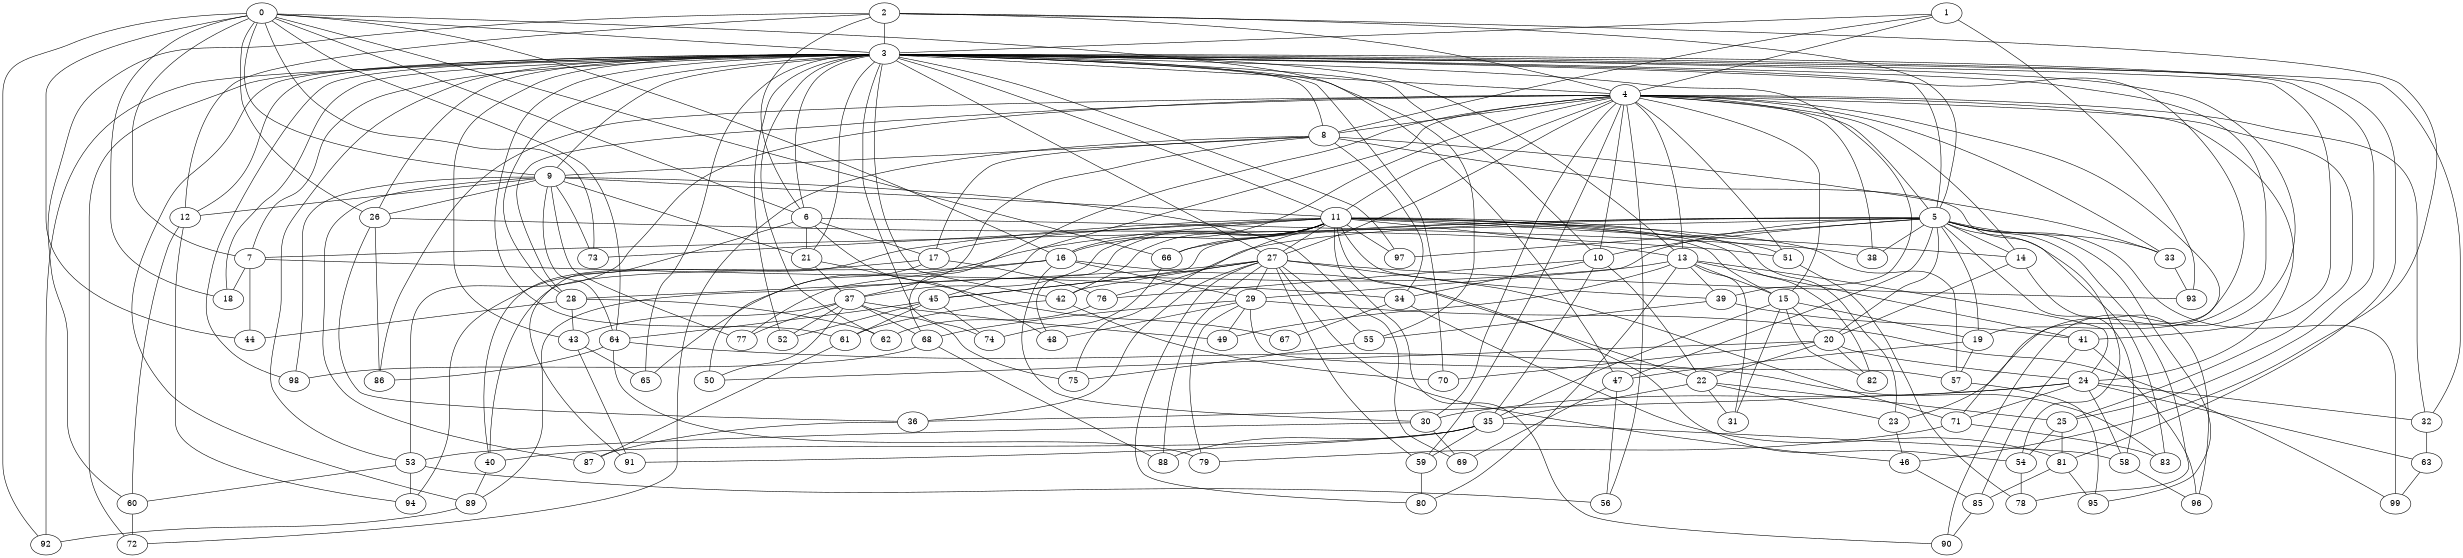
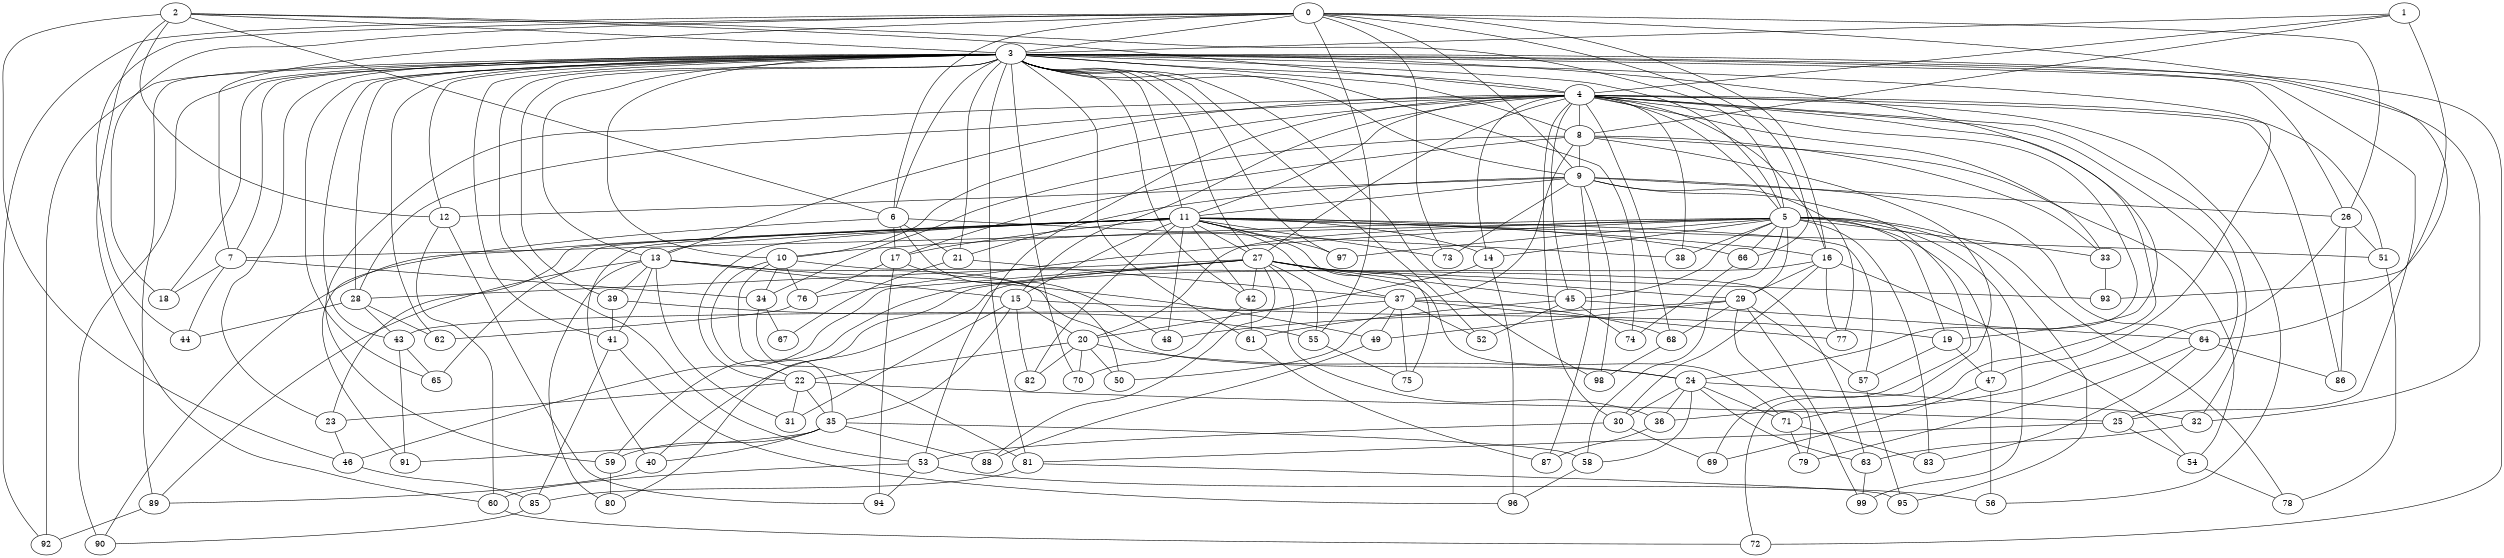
none -> (1553, 275)
(1513, 287) -> none
(1045, 402) -> (1172, 402)
